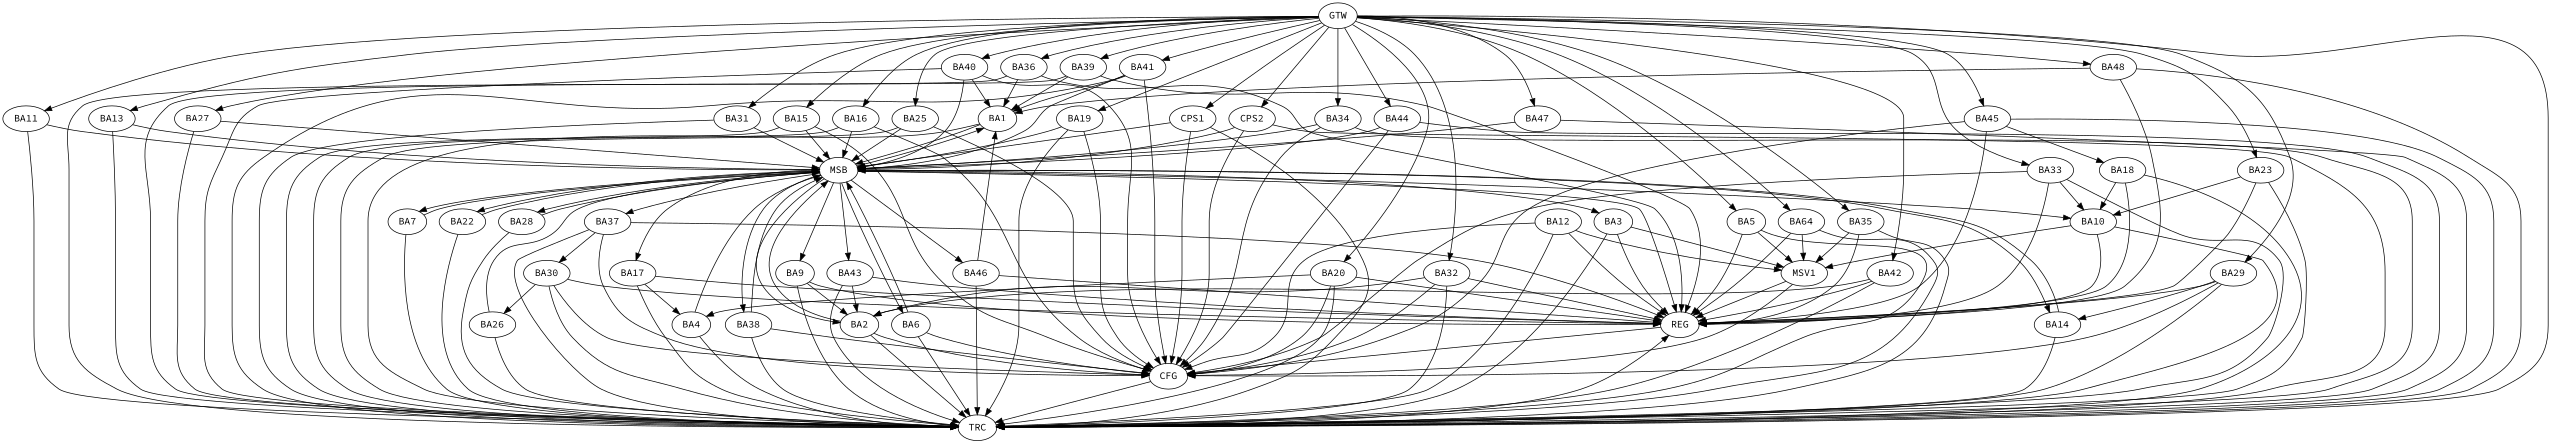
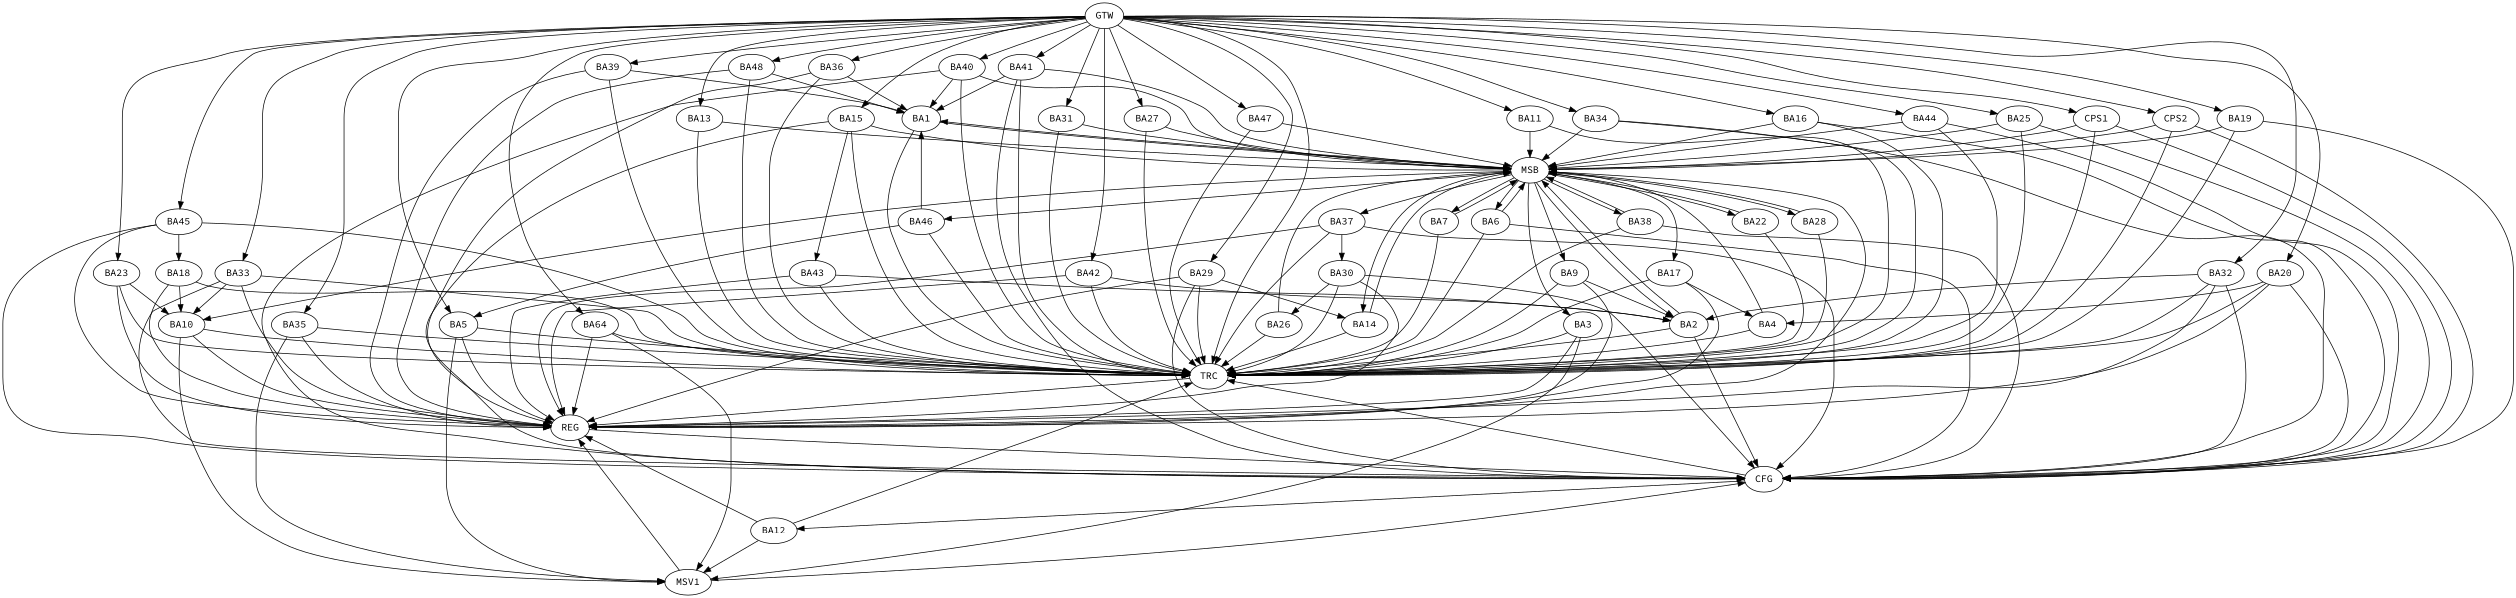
(844, 218) -> (832, 192)
(1322, 251) -> (1274, 505)
(1310, 298) -> (688, 262)
